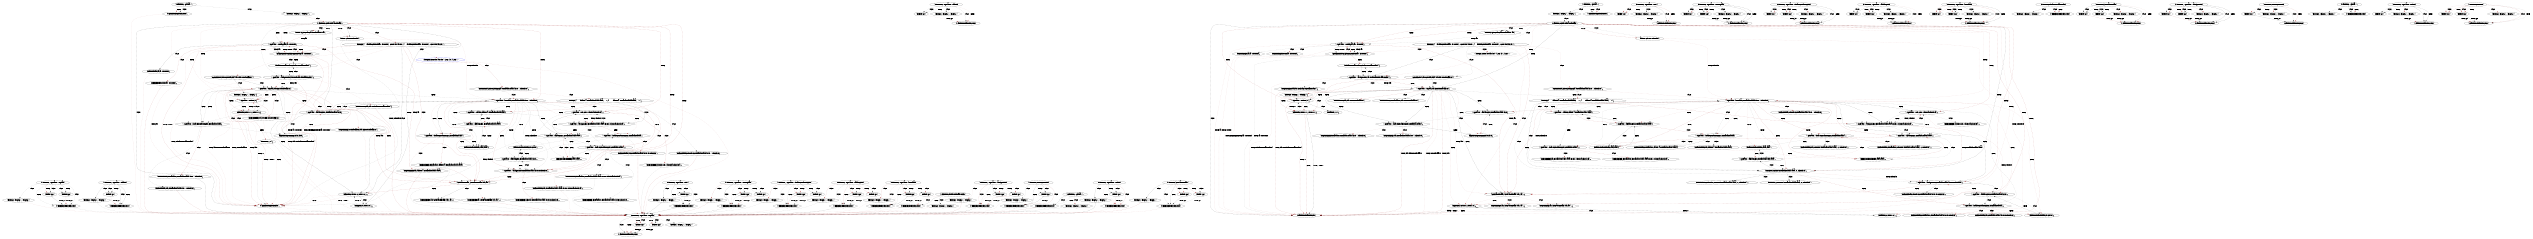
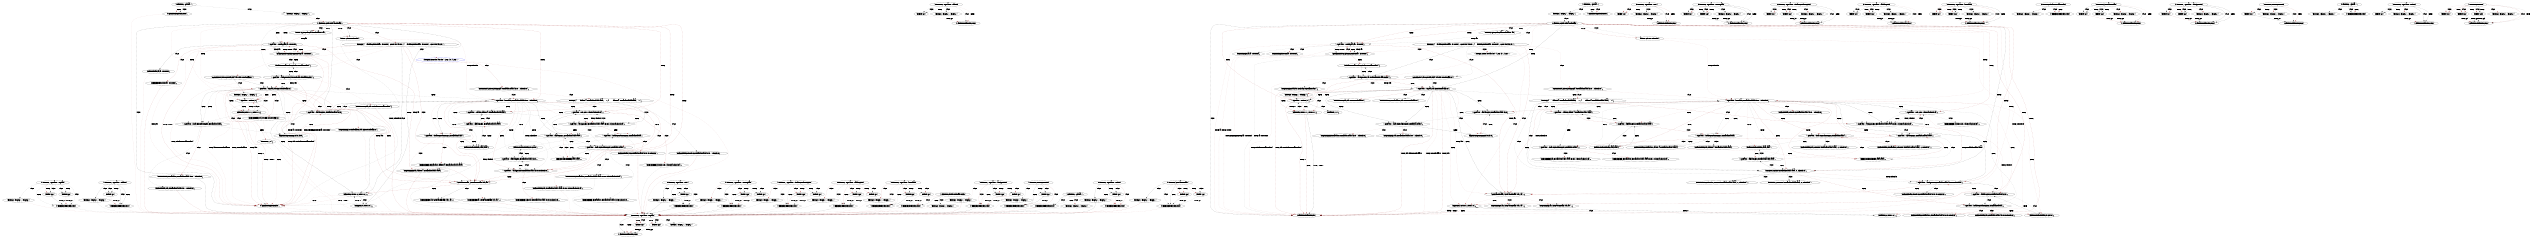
none -> (2478, 14)
